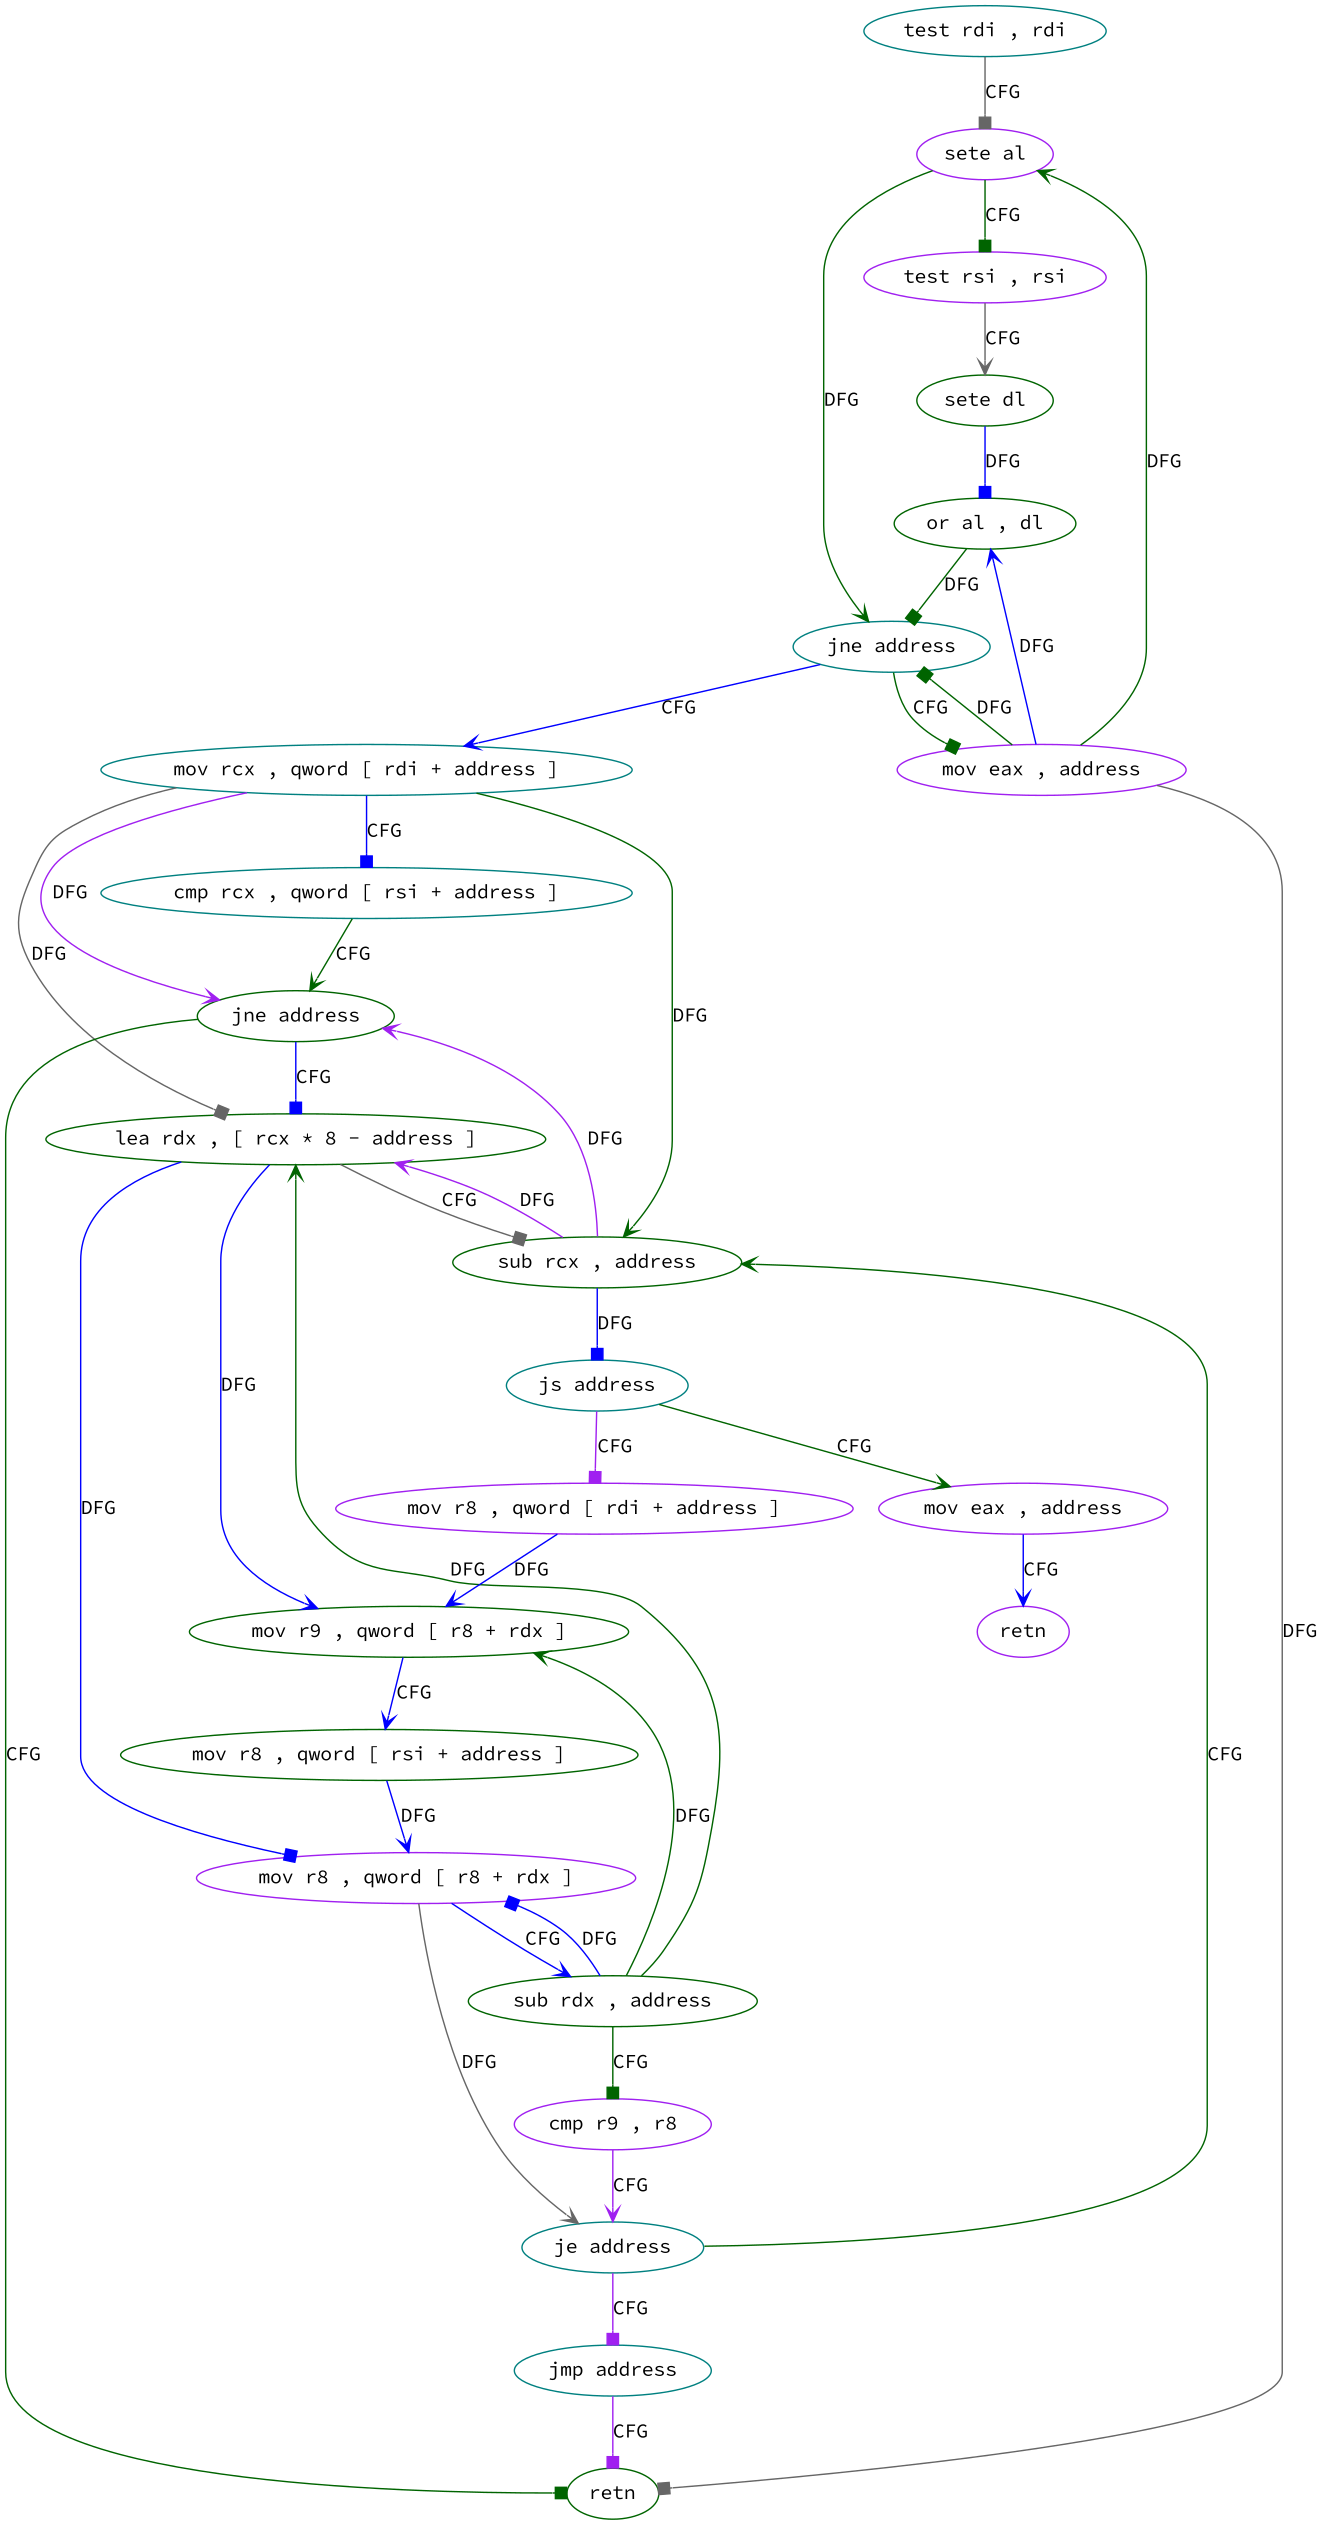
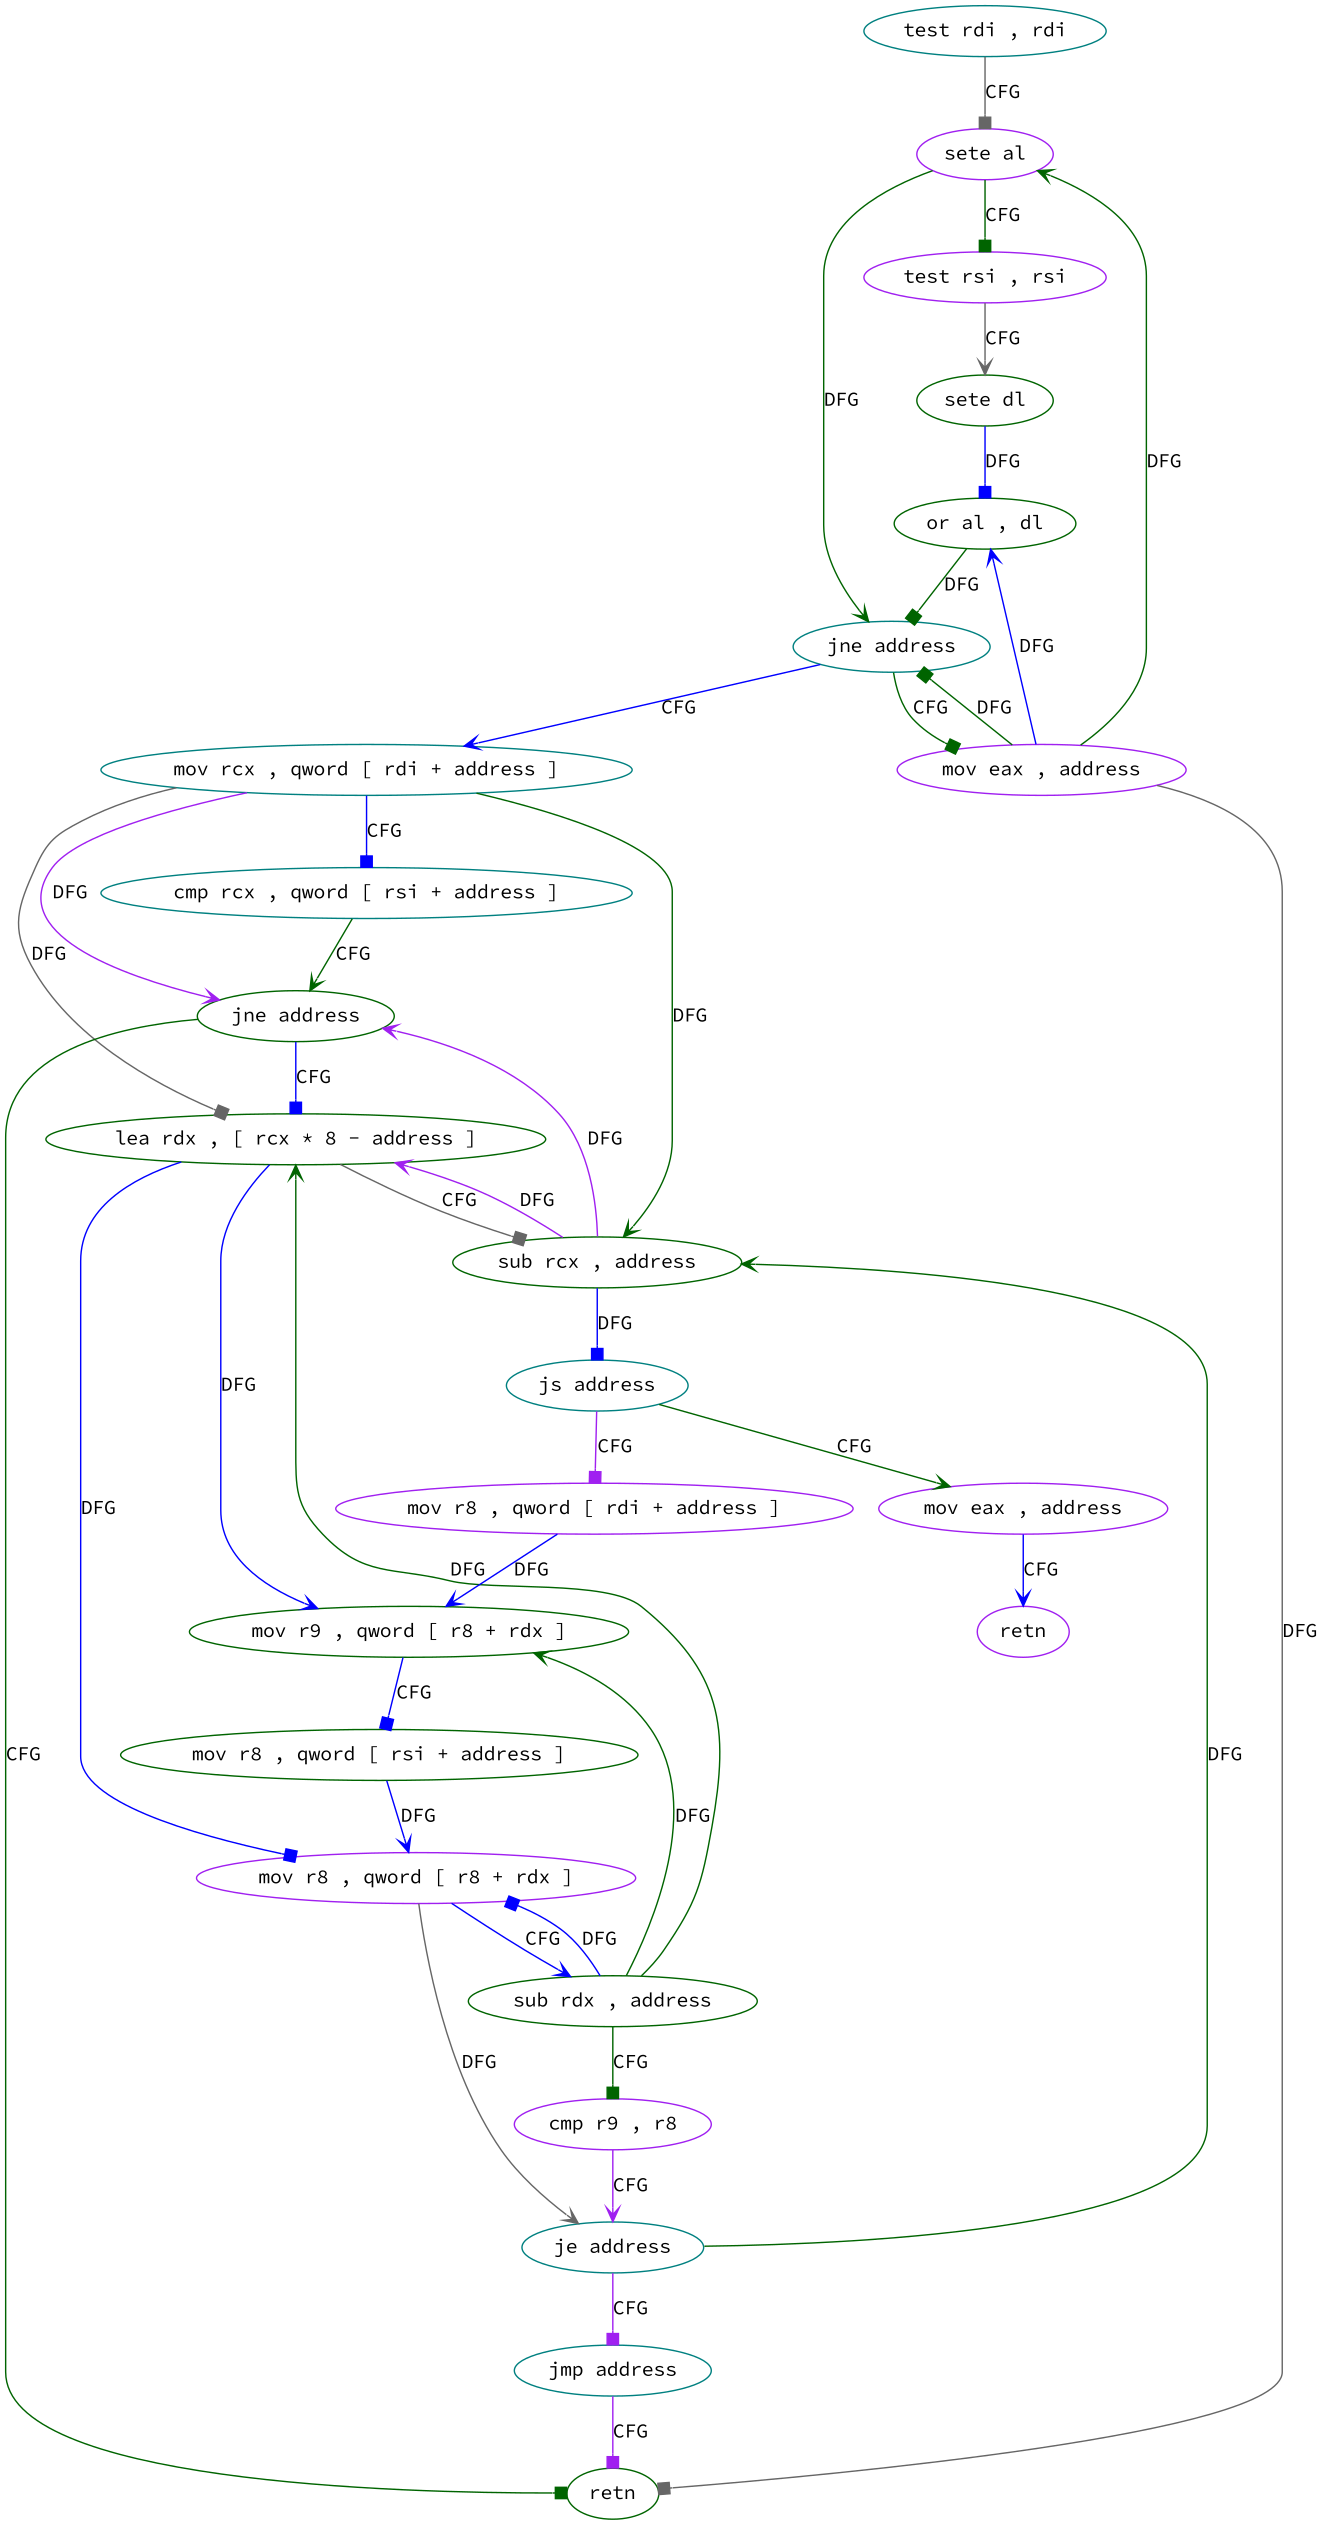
(396, 1686) -> (396, 1686)
(1225, 1755) -> (1225, 1755)
